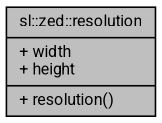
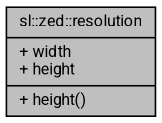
(67, 100) -> (54, 100)
